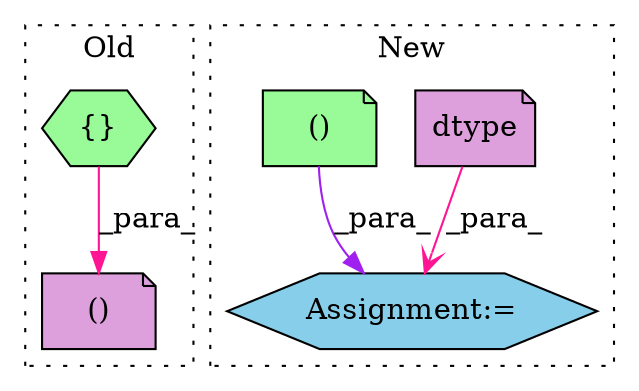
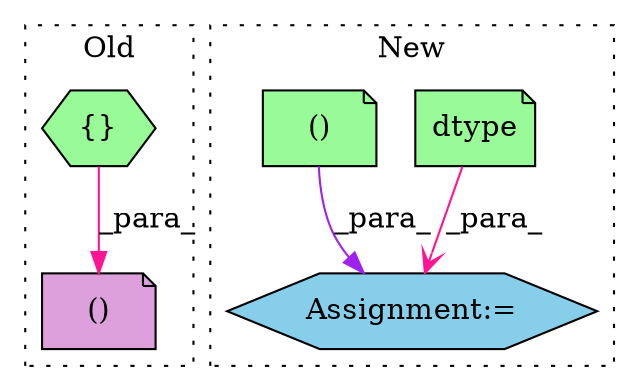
(475, 128) -> (475, 128)
